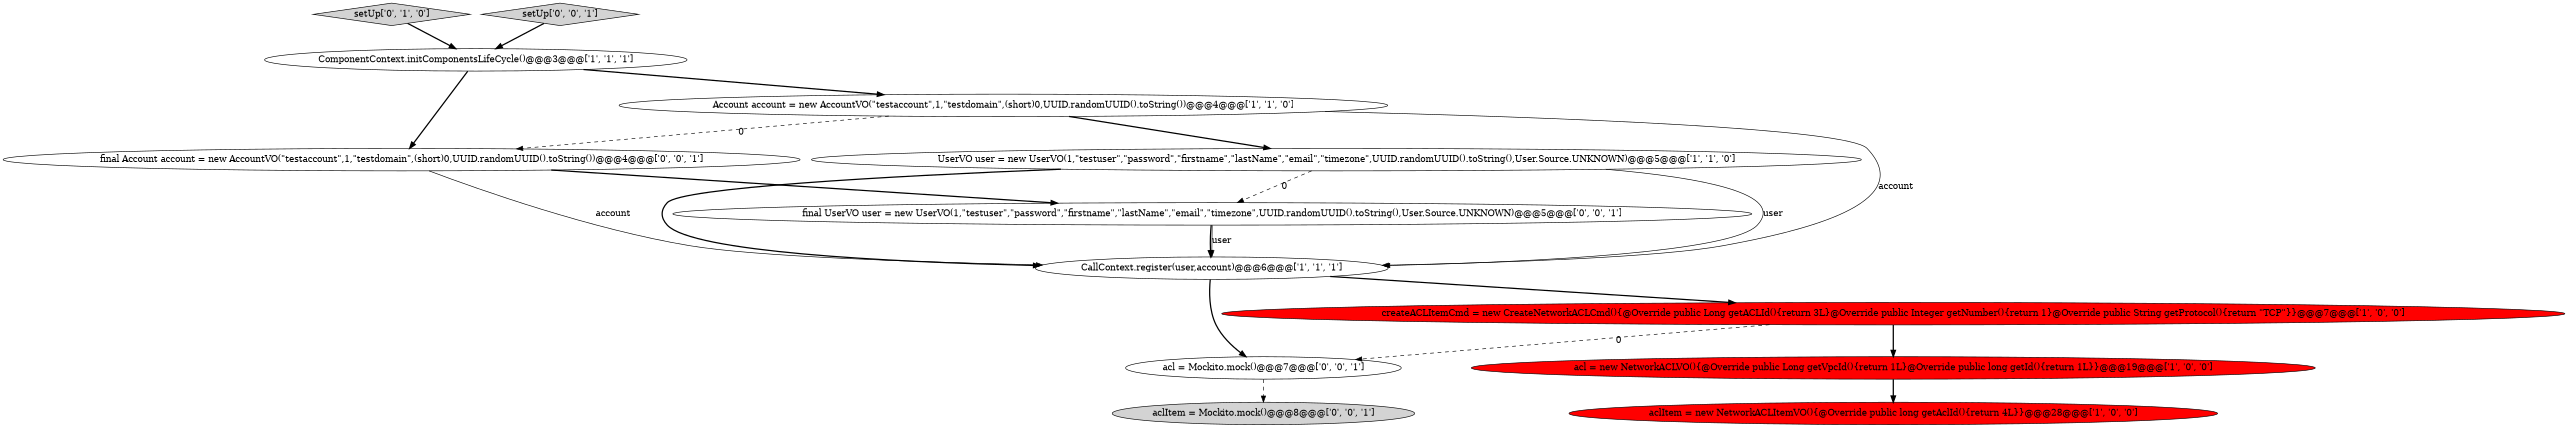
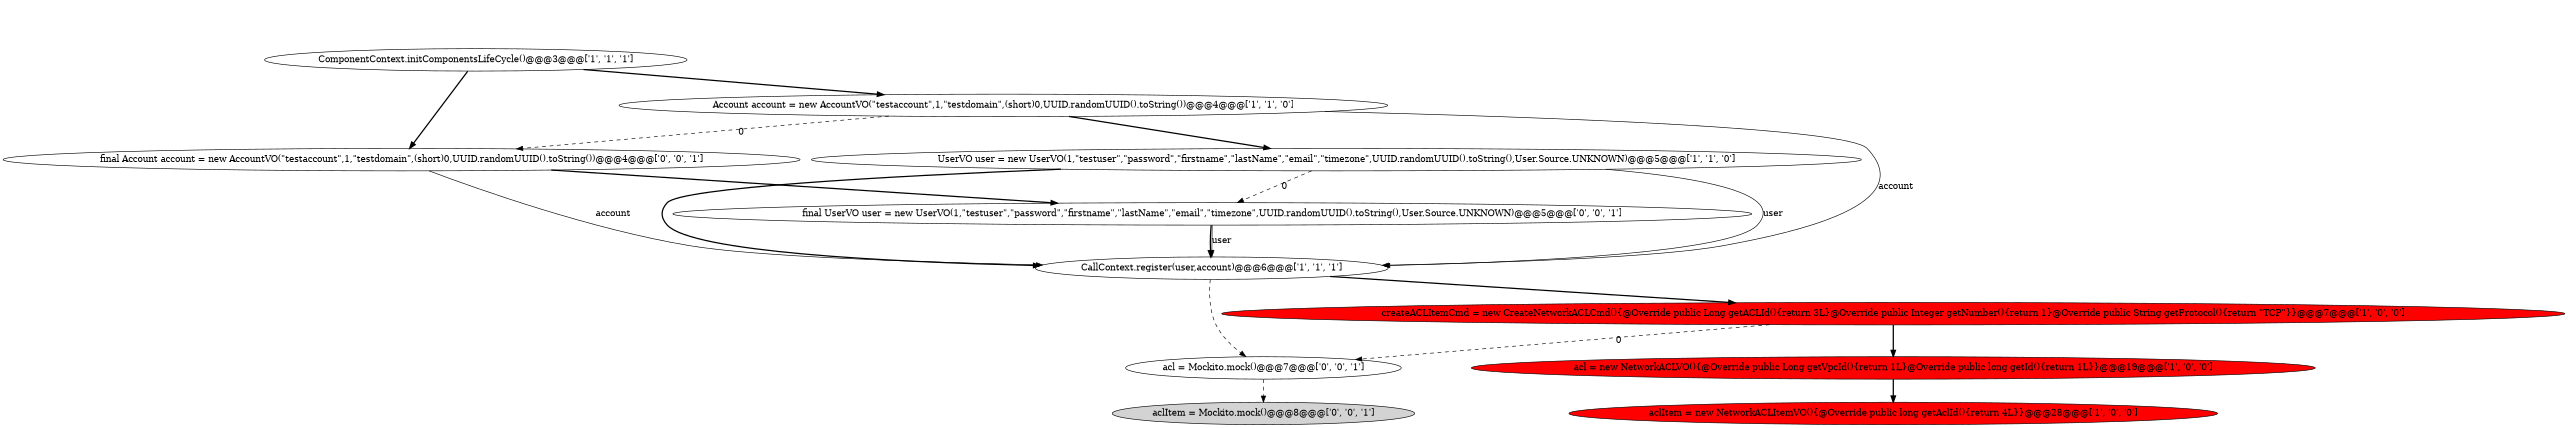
(392, 14) -> none
(560, 14) -> none
(1214, 321) -> (1214, 321)
